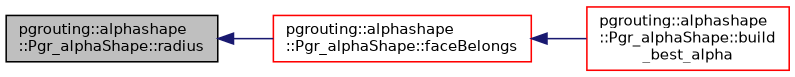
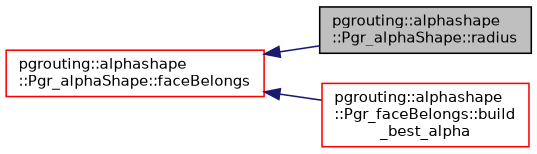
(254, 39) -> (300, 49)
(688, 39) -> (425, 115)
